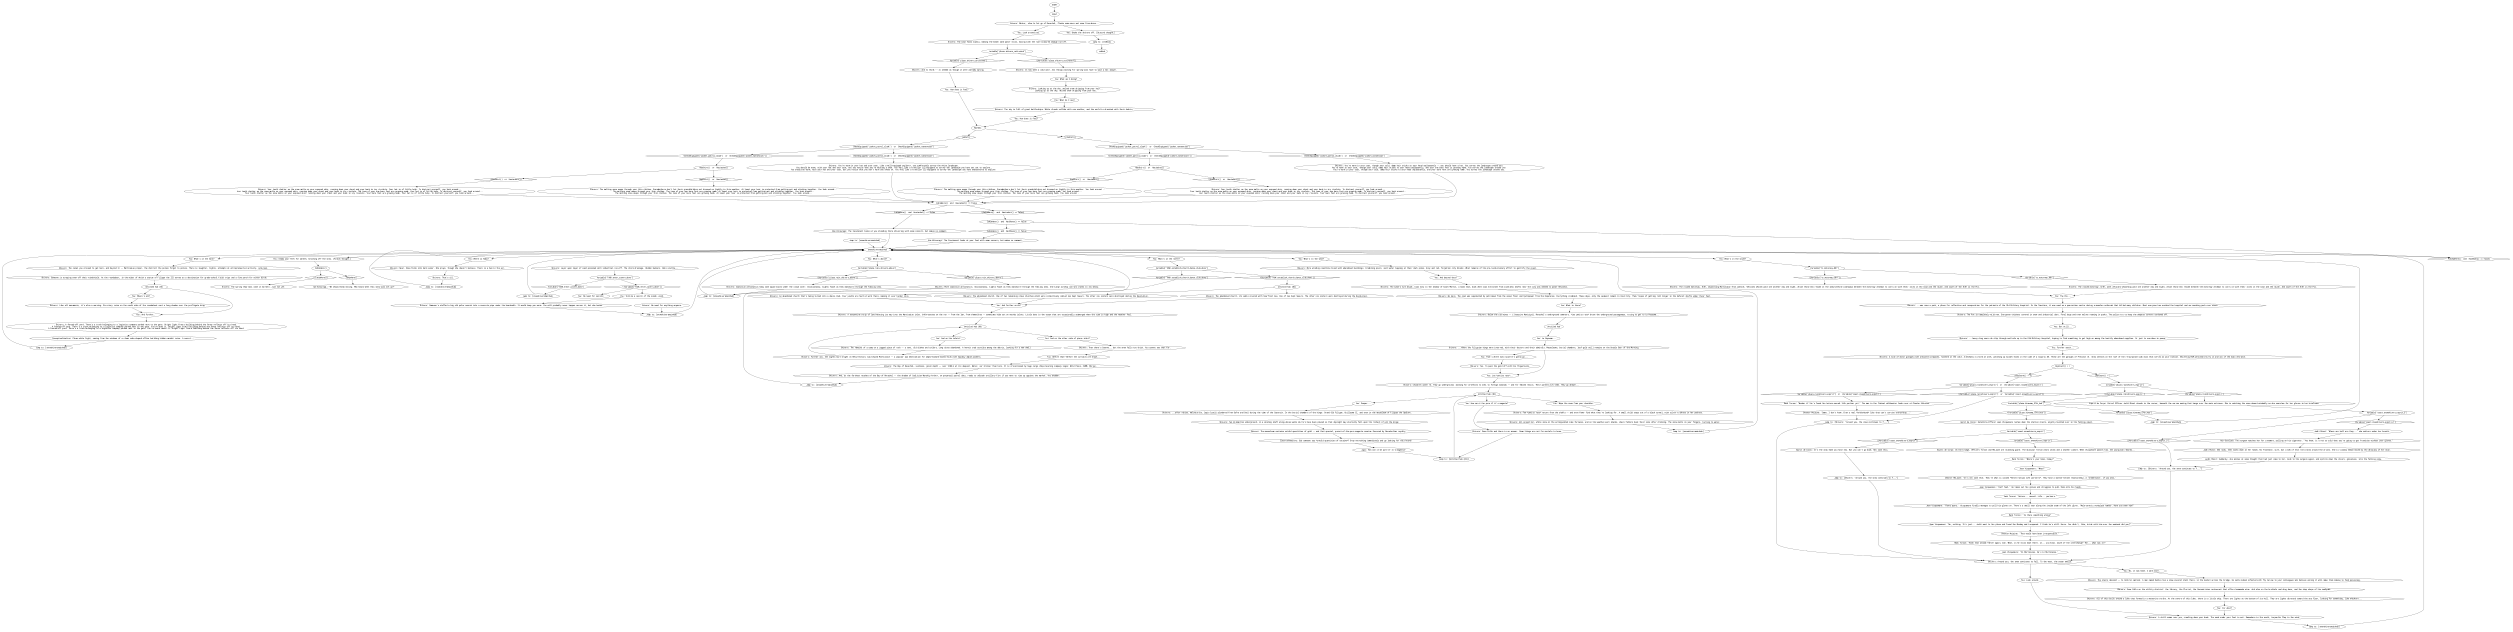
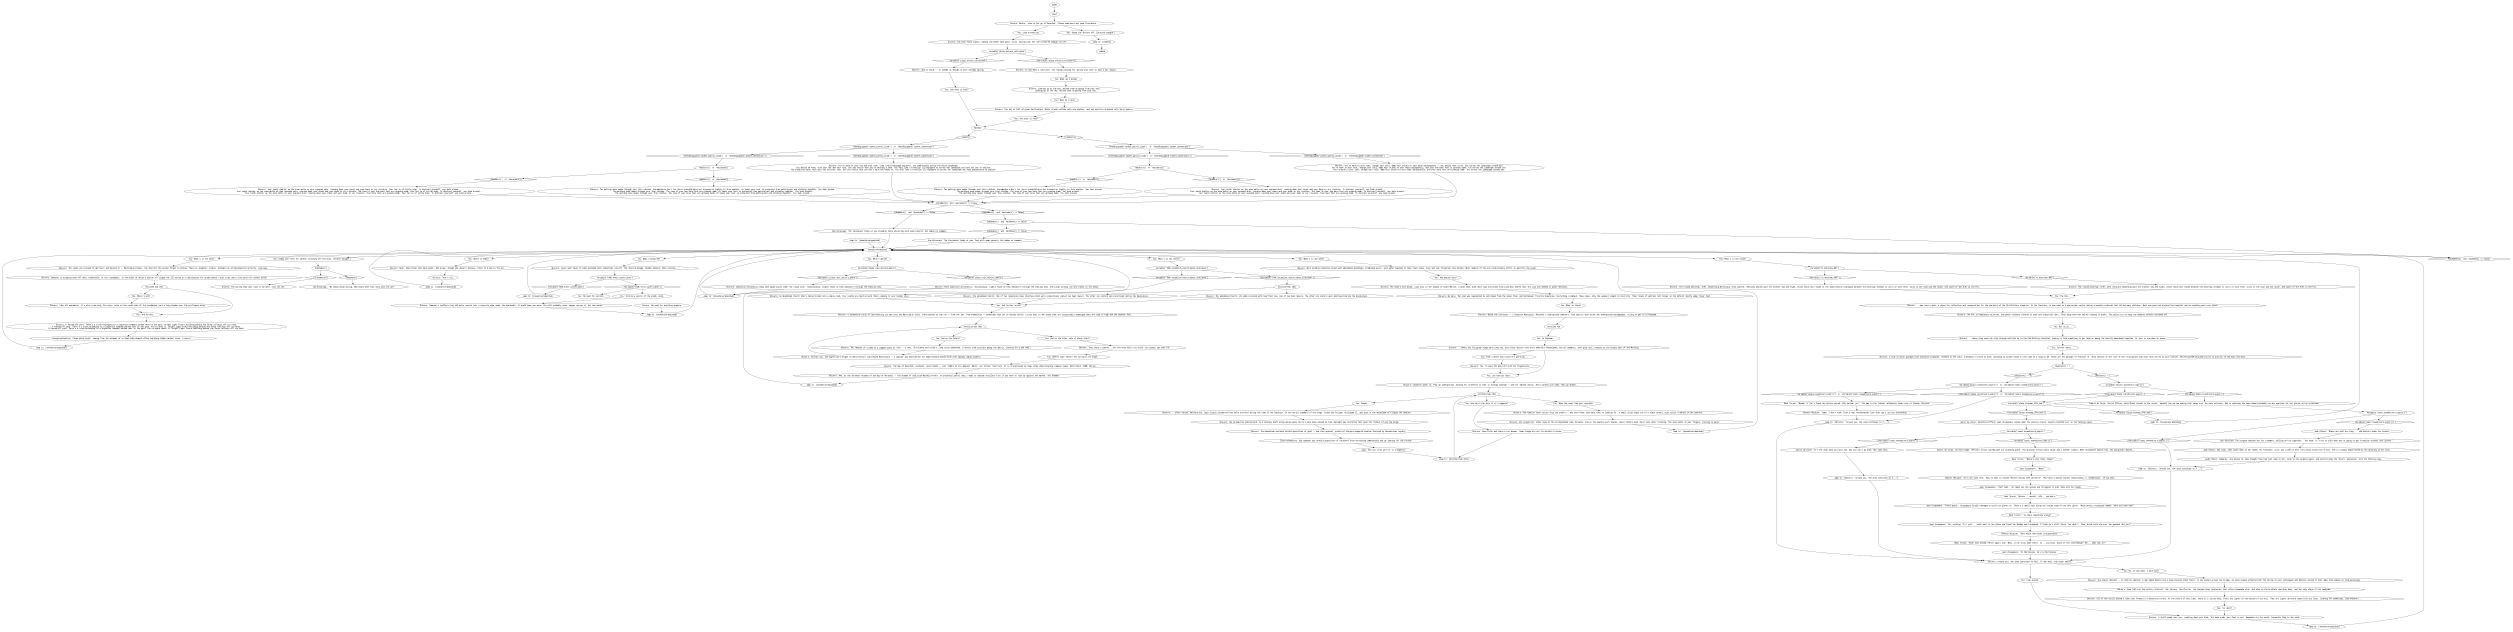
none -> (649, 259)
